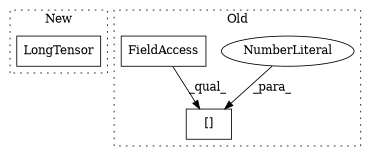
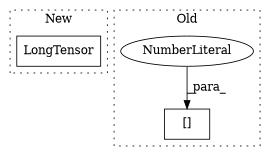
(164, 51) -> none
